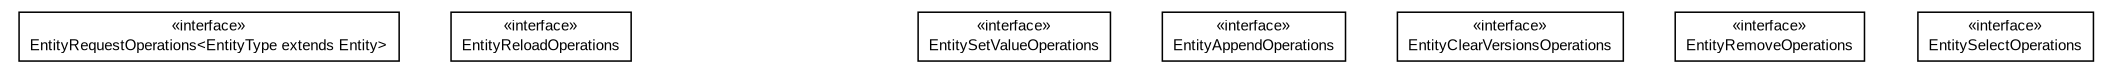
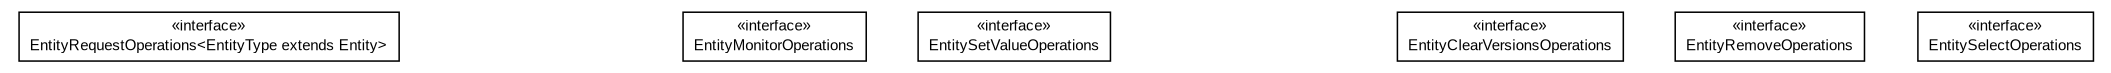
(541, 37) -> none
none -> (775, 37)
(1254, 37) -> none
